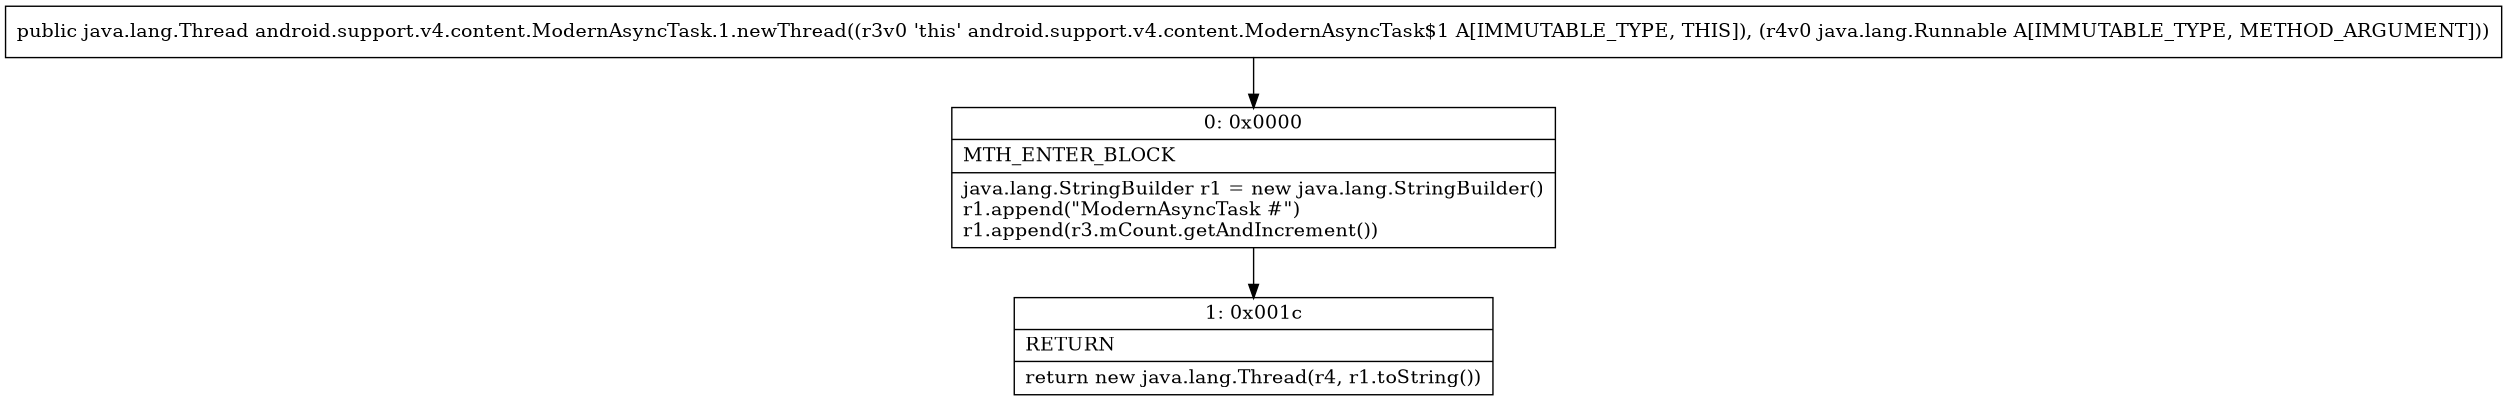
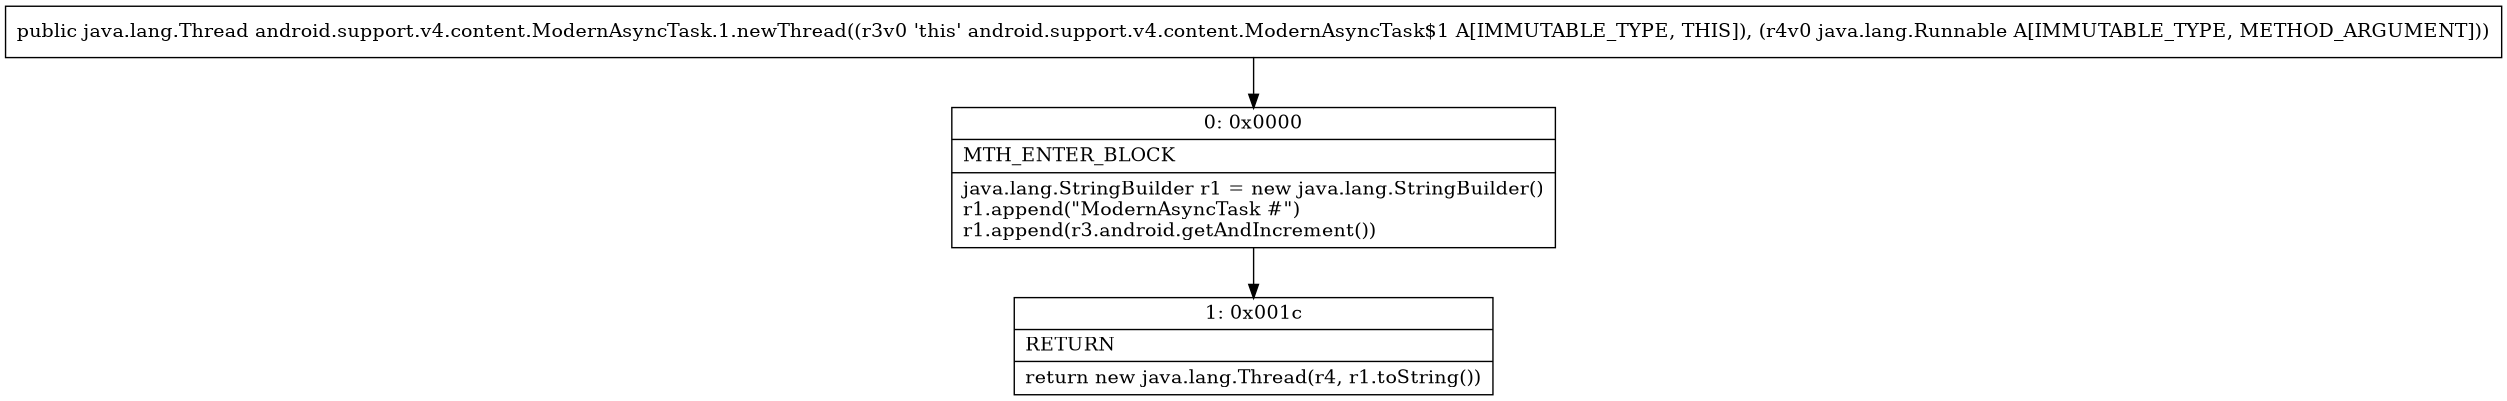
(1171, 230) -> (1170, 230)
